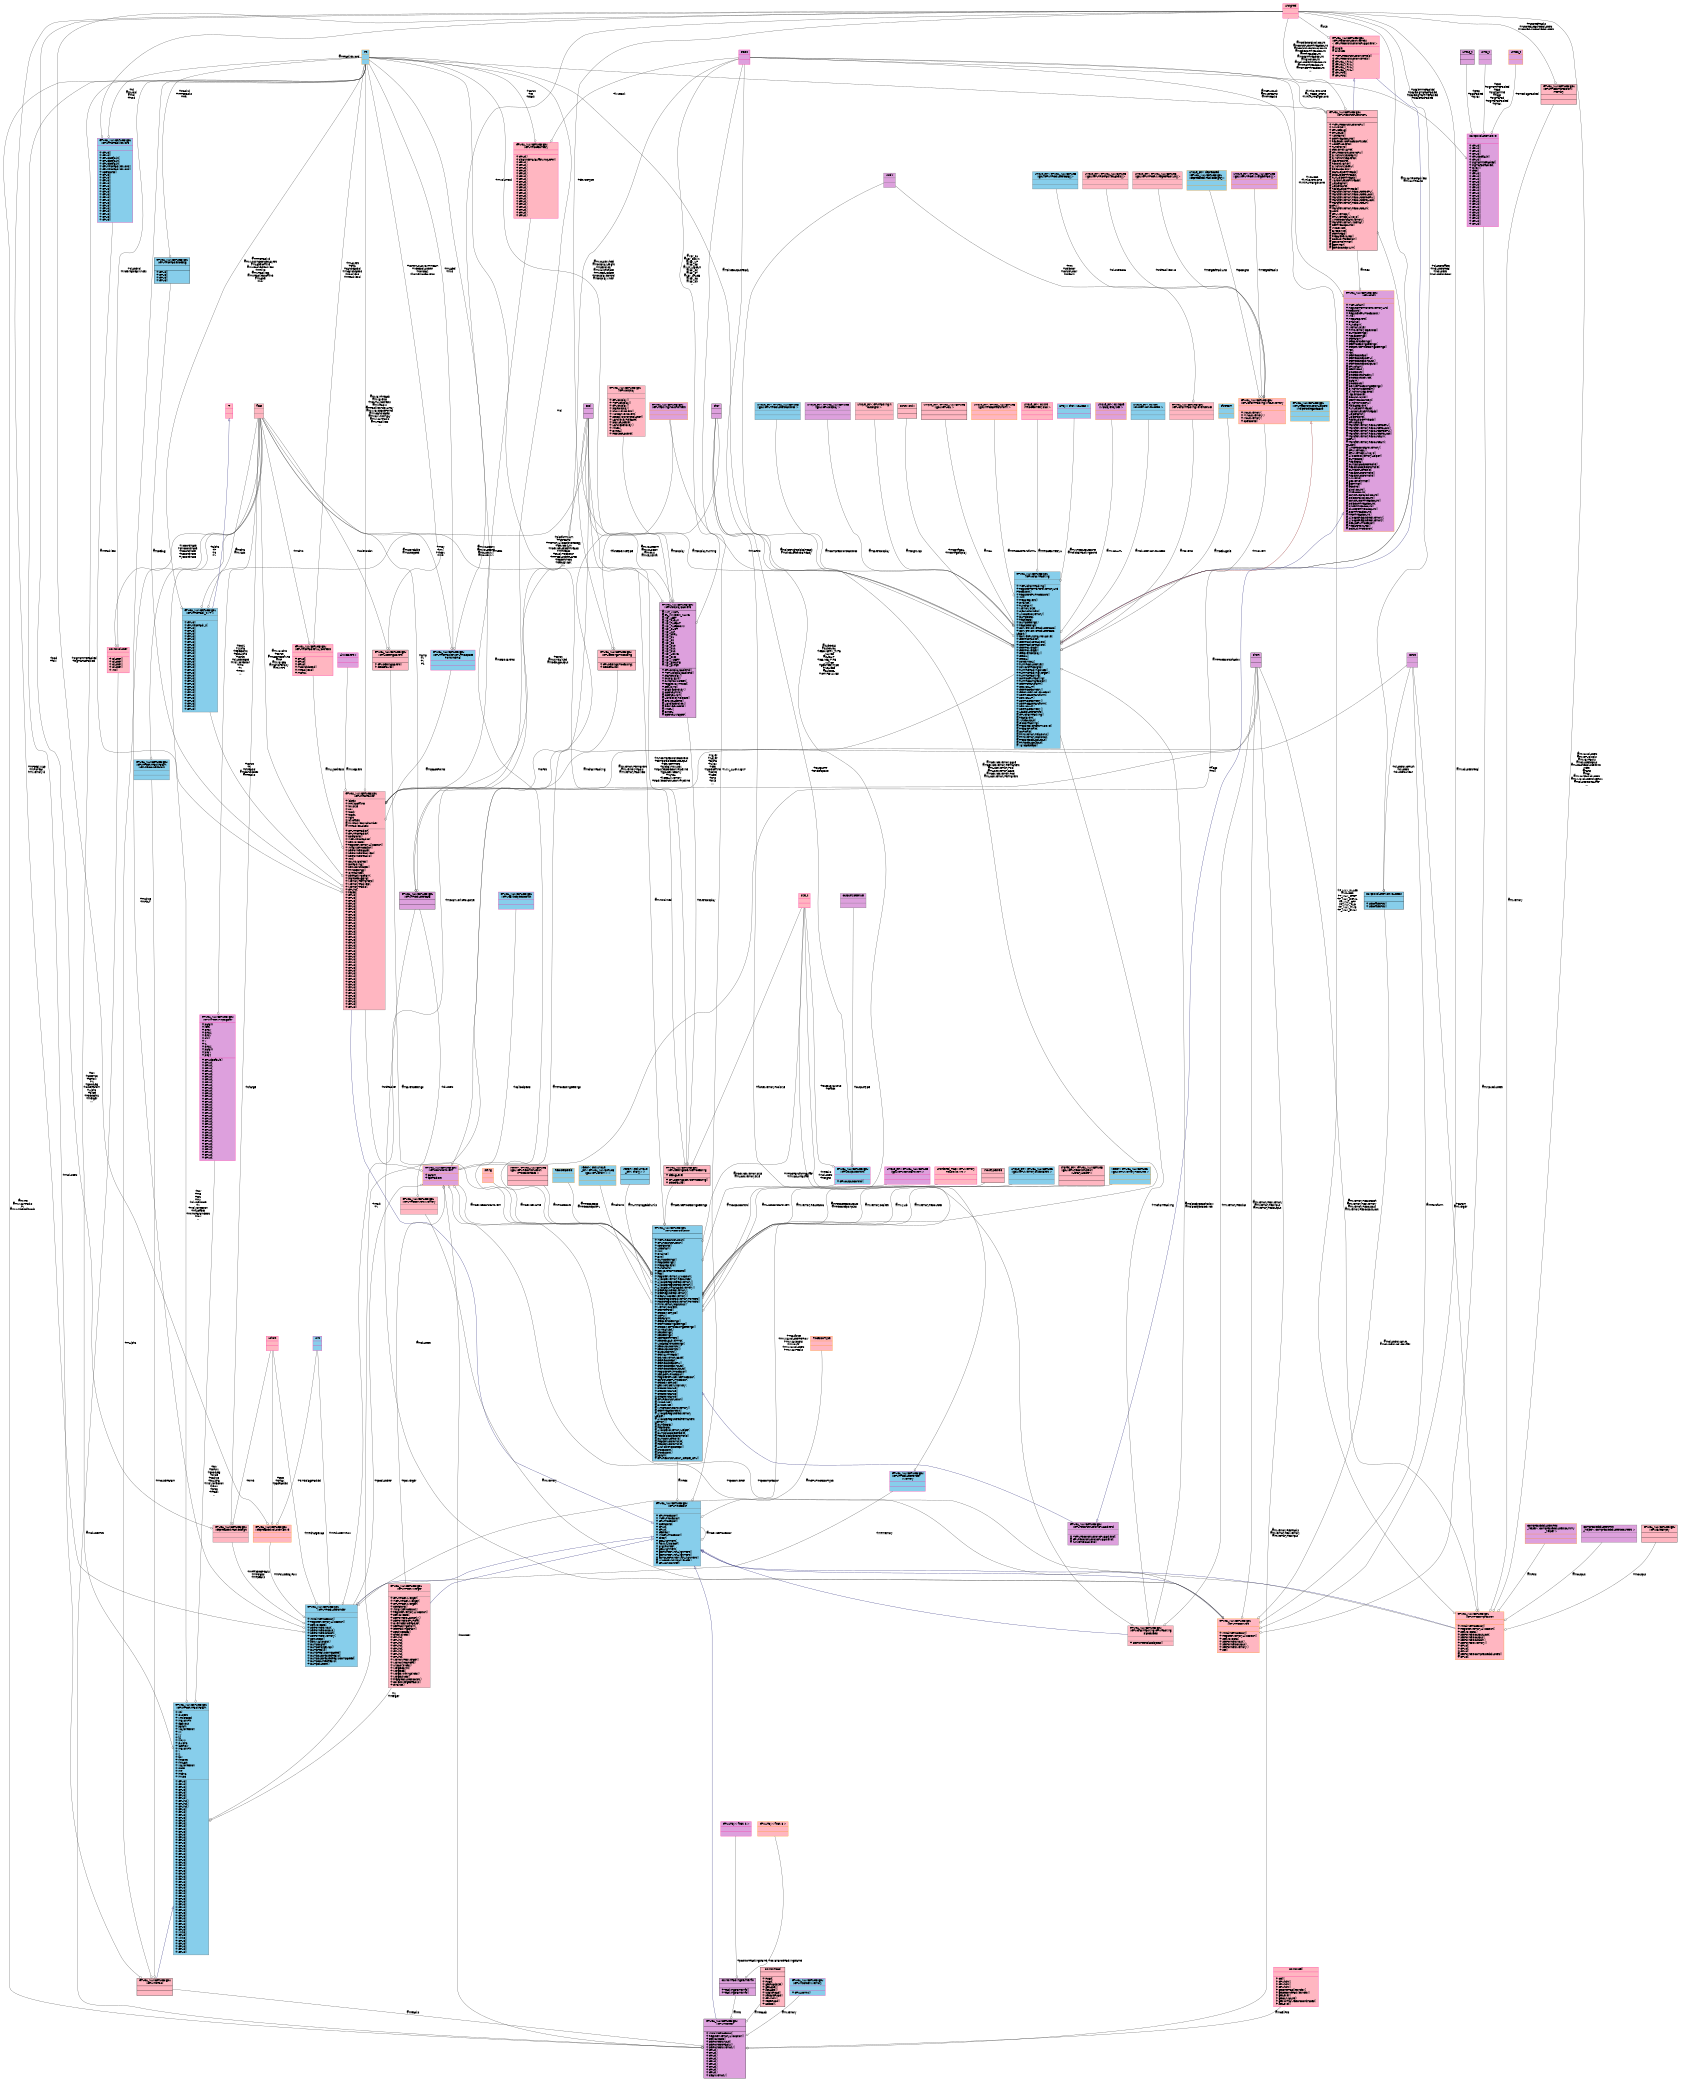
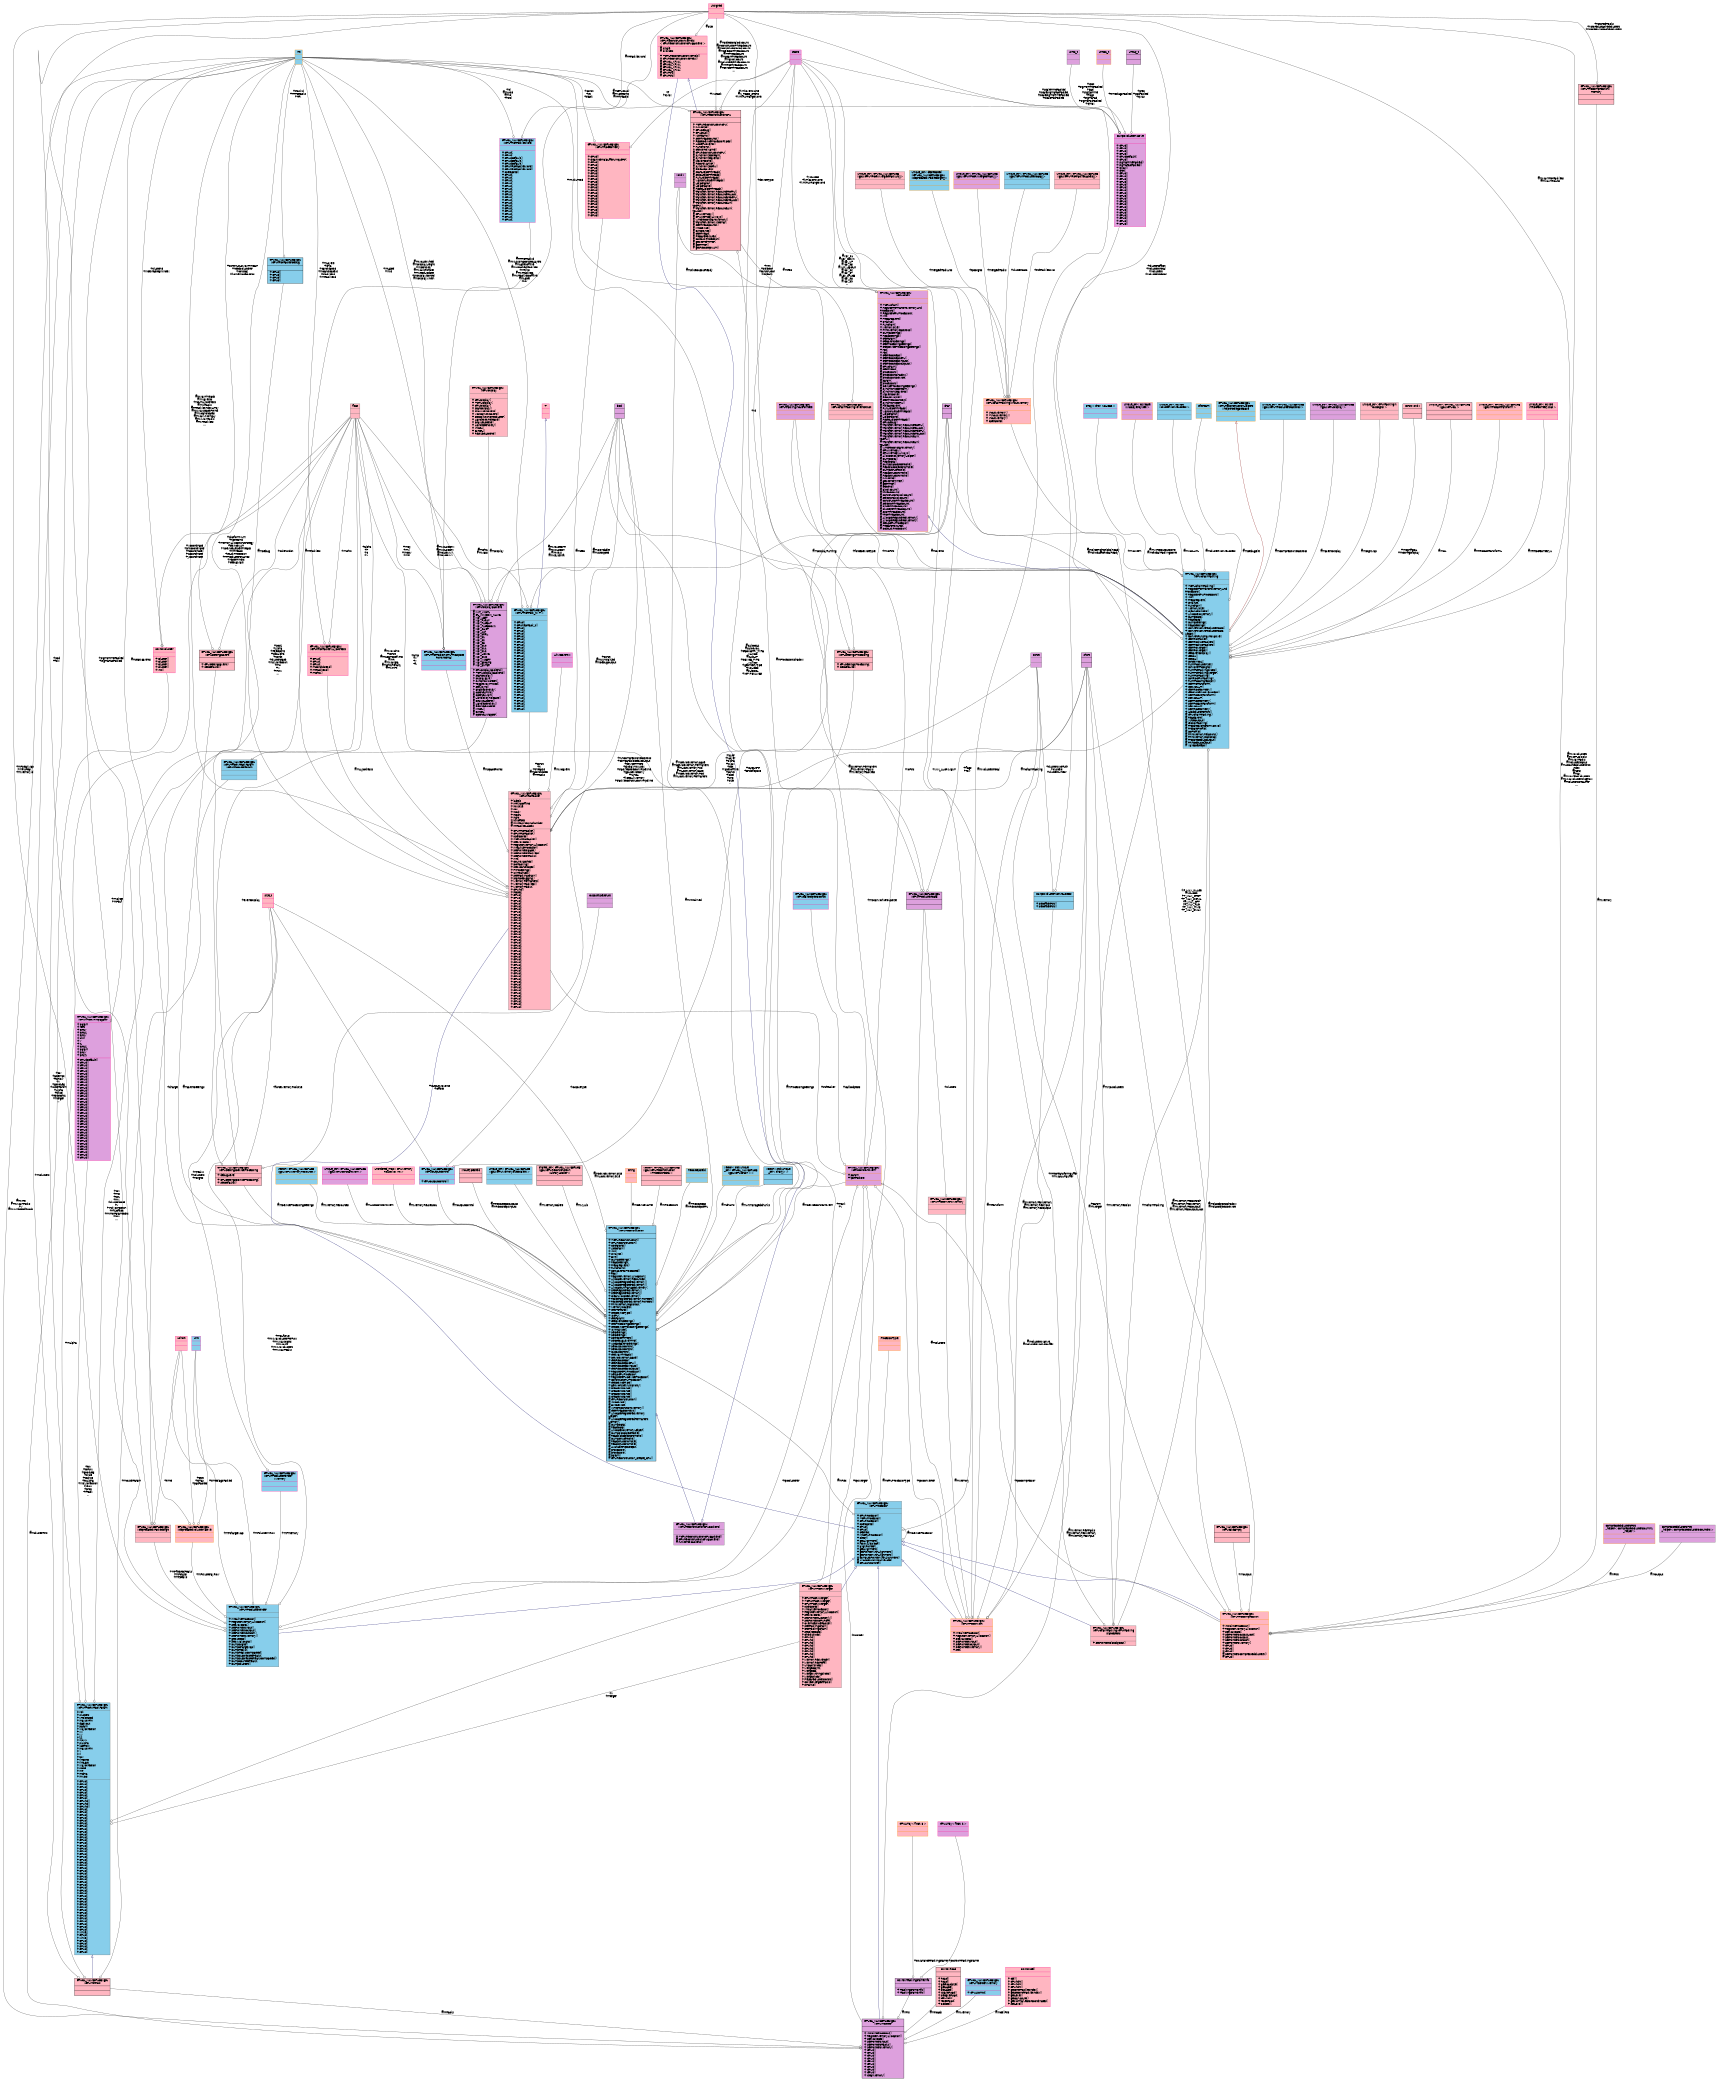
none -> (711, 107)
